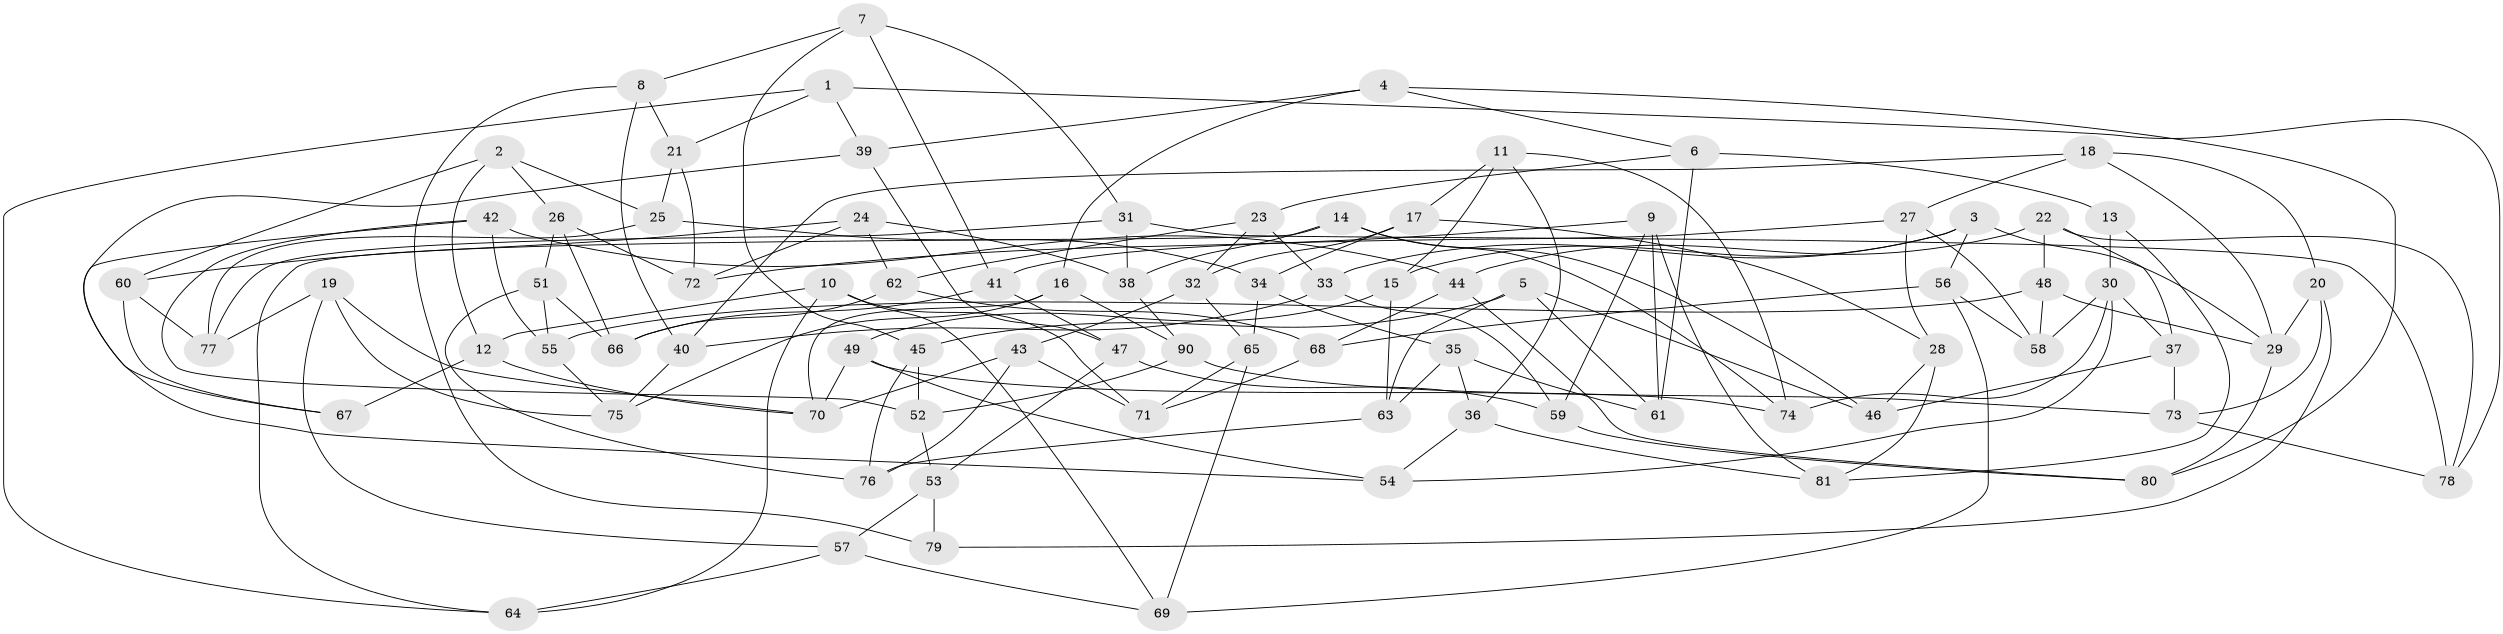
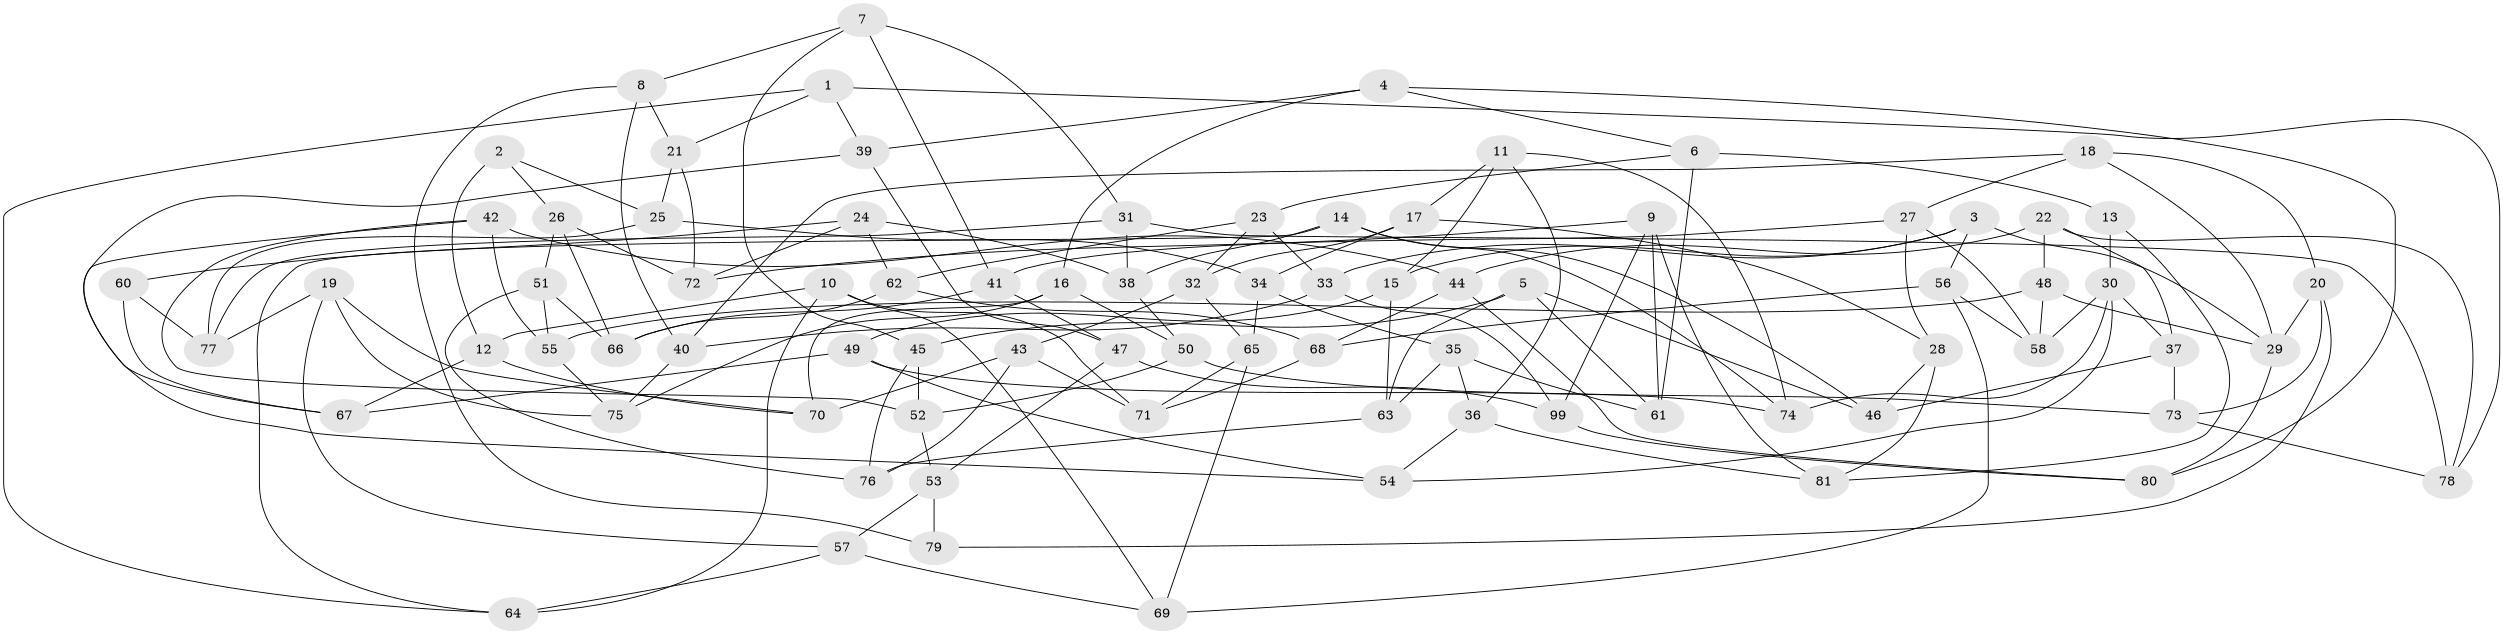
(310, 215) -> none
(1186, 350) -> (1186, 350)
(835, 383) -> (610, 382)
(1558, 416) -> (1558, 416)
